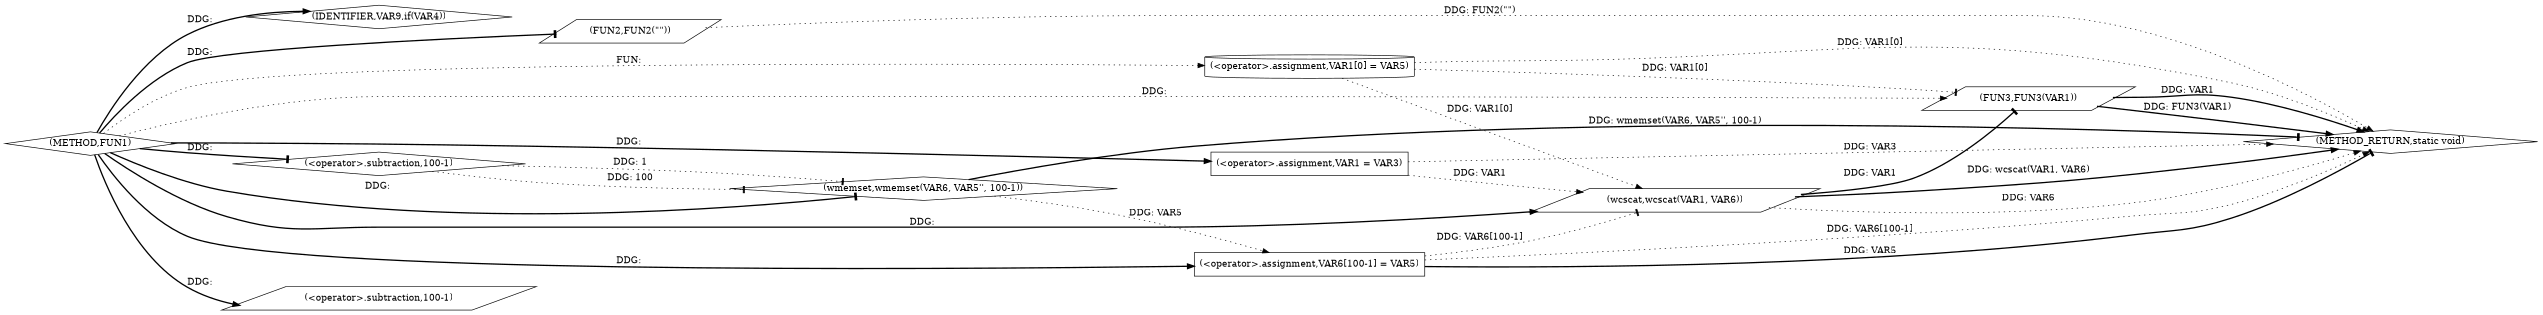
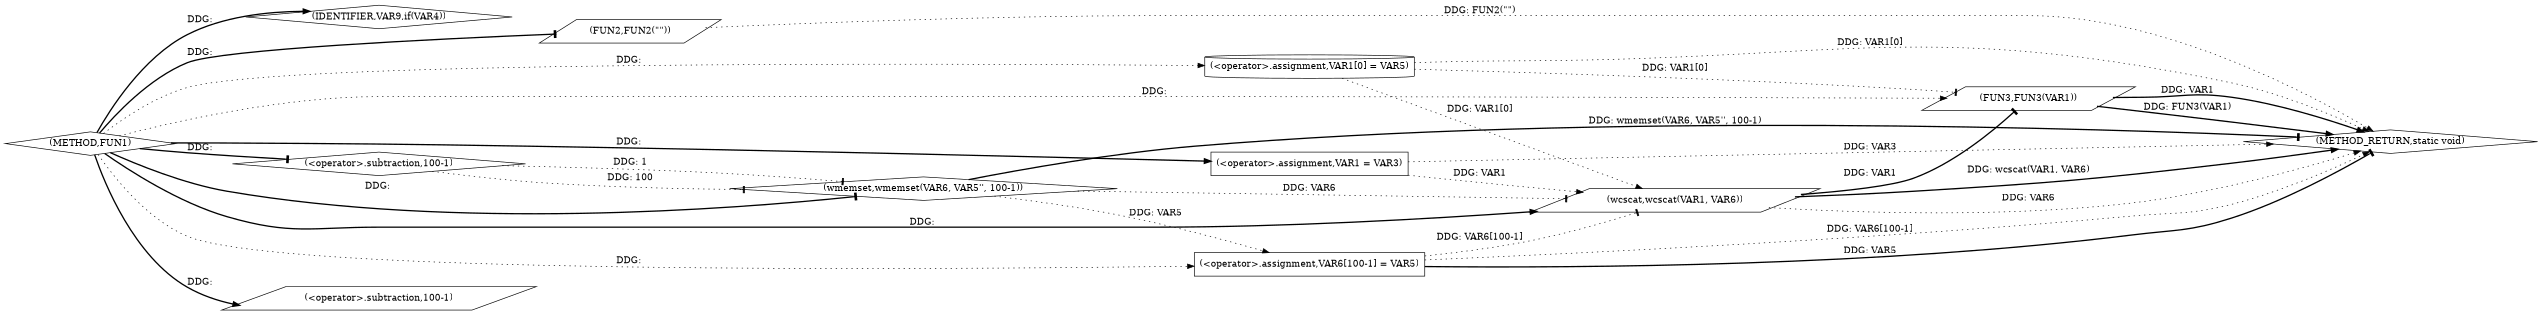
(630, 60) -> (630, 60)
none -> (1321, 195)
(625, 267) -> (625, 267)
